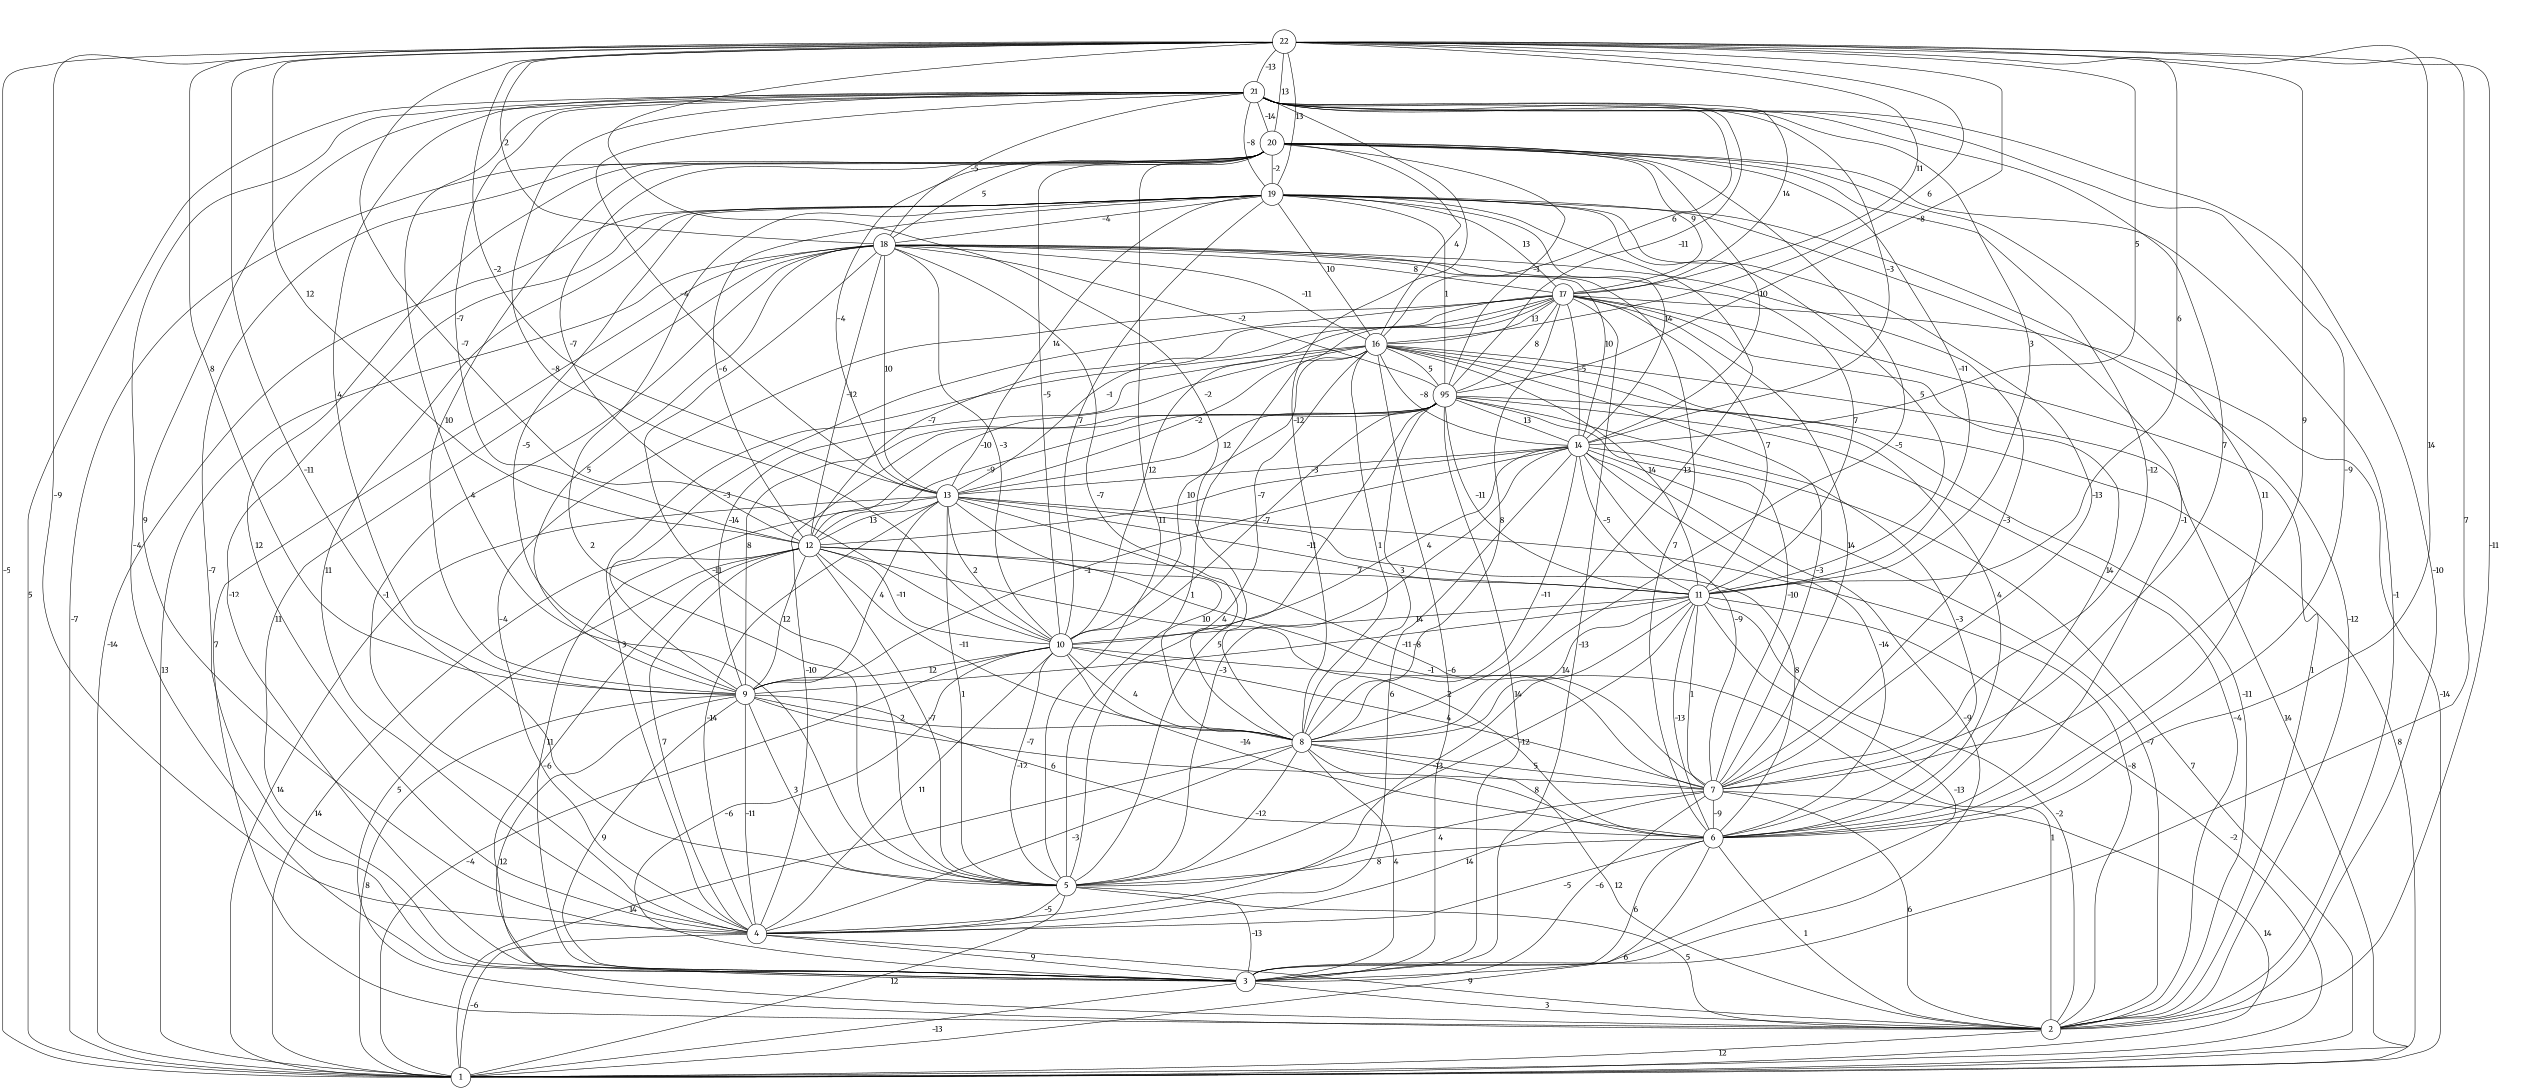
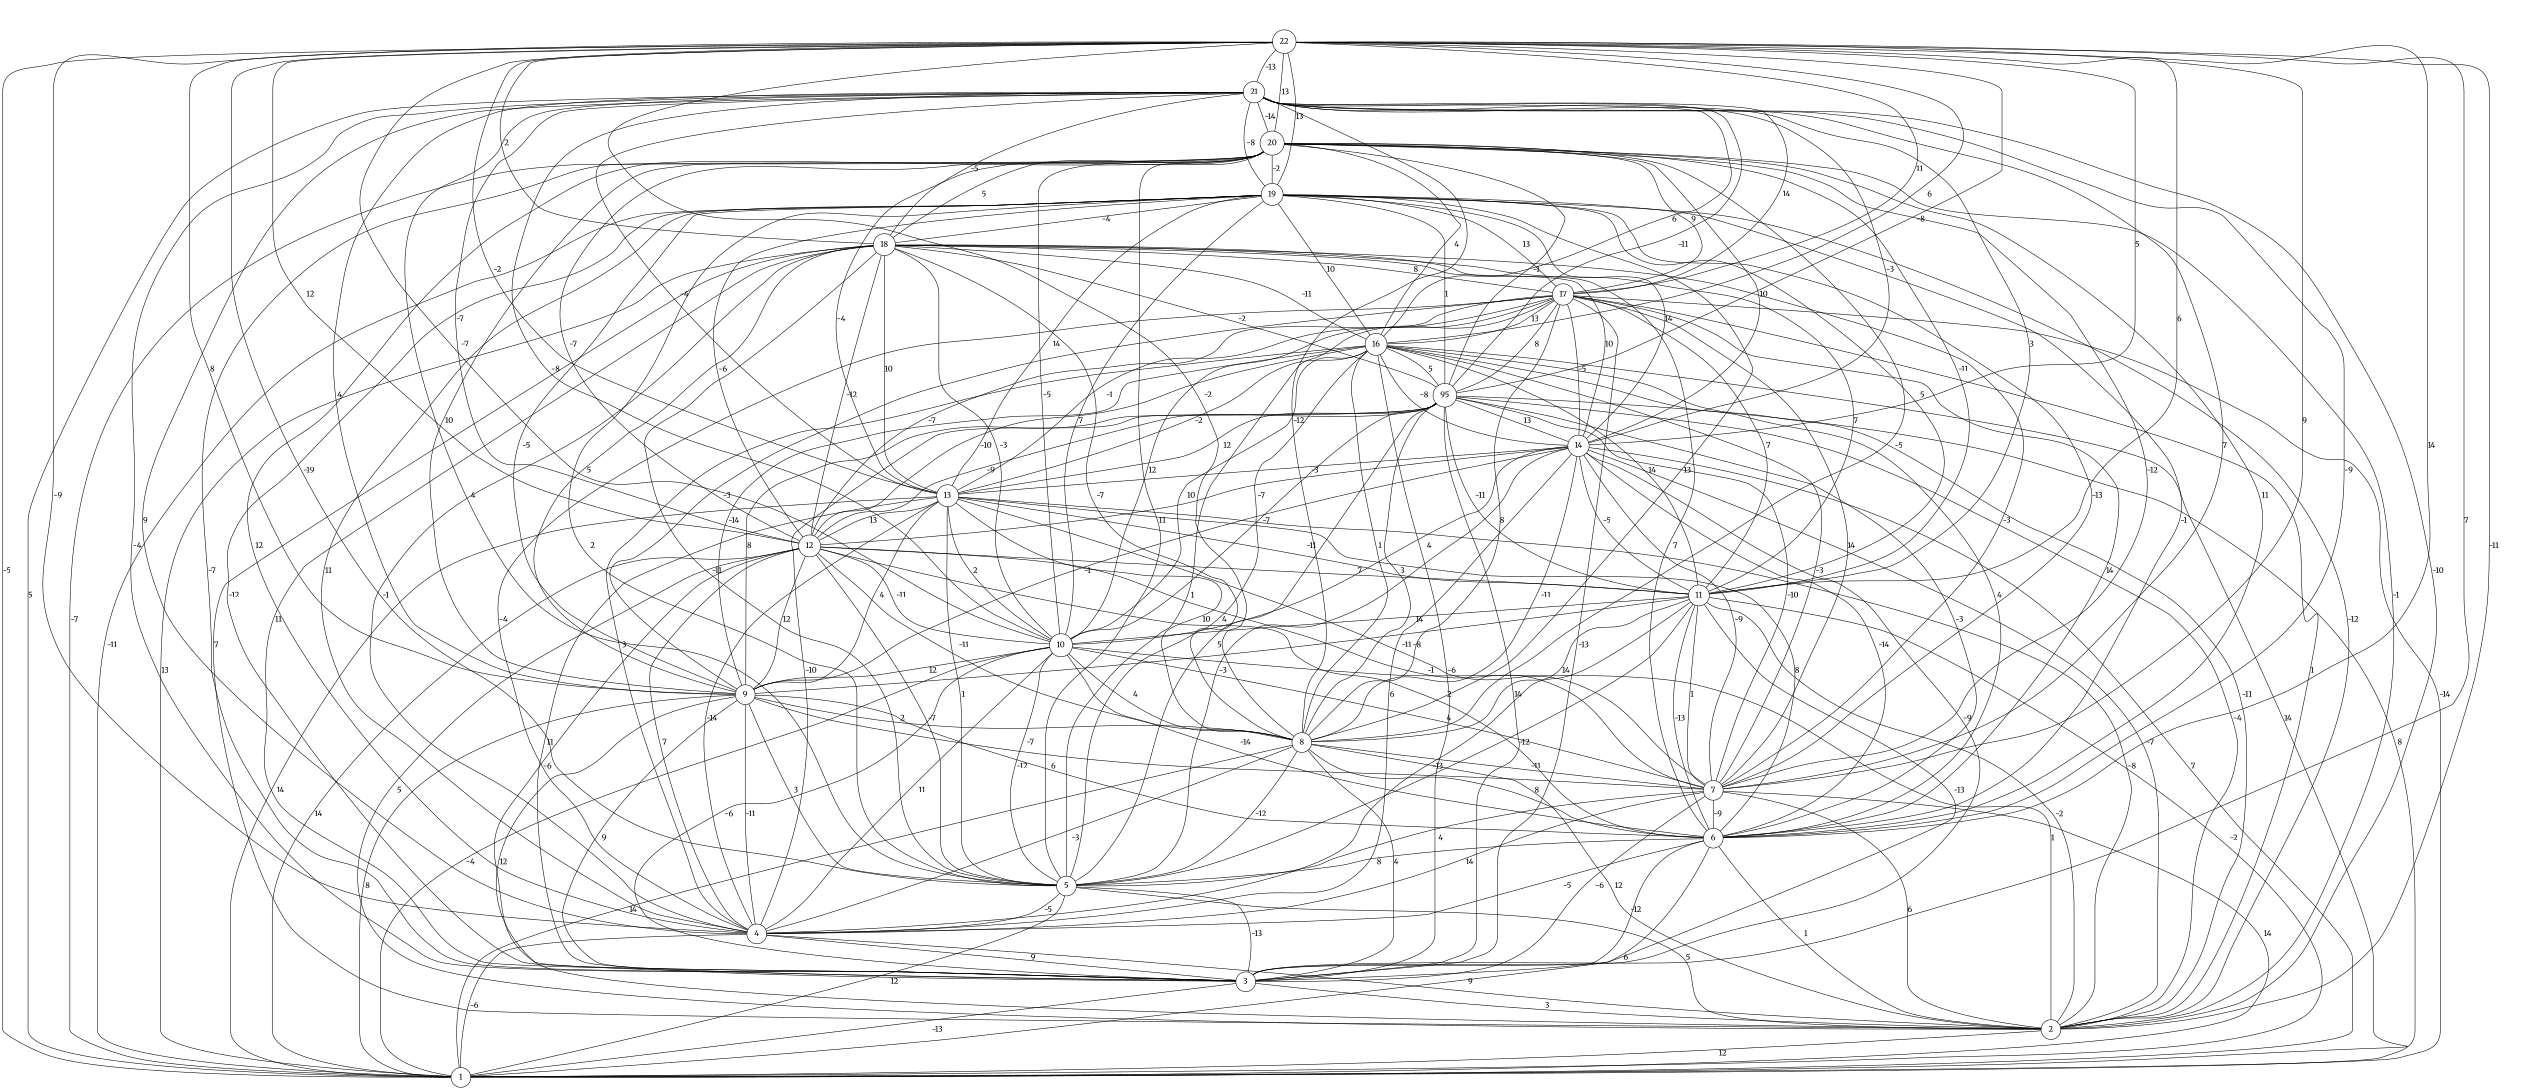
(309, 471) -> (309, 471)
(112, 645) -> (112, 645)
(1536, 766) -> (1536, 766)
(1636, 910) -> (1636, 910)
